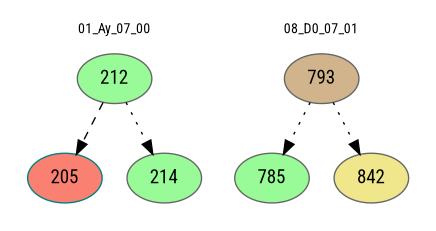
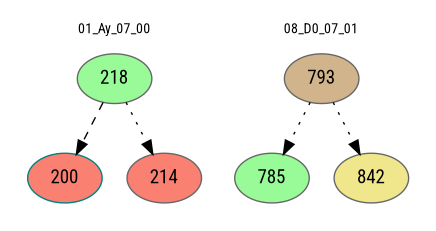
(115, 79) -> (115, 79)
(65, 178) -> (65, 178)
(164, 178) -> (164, 178)
